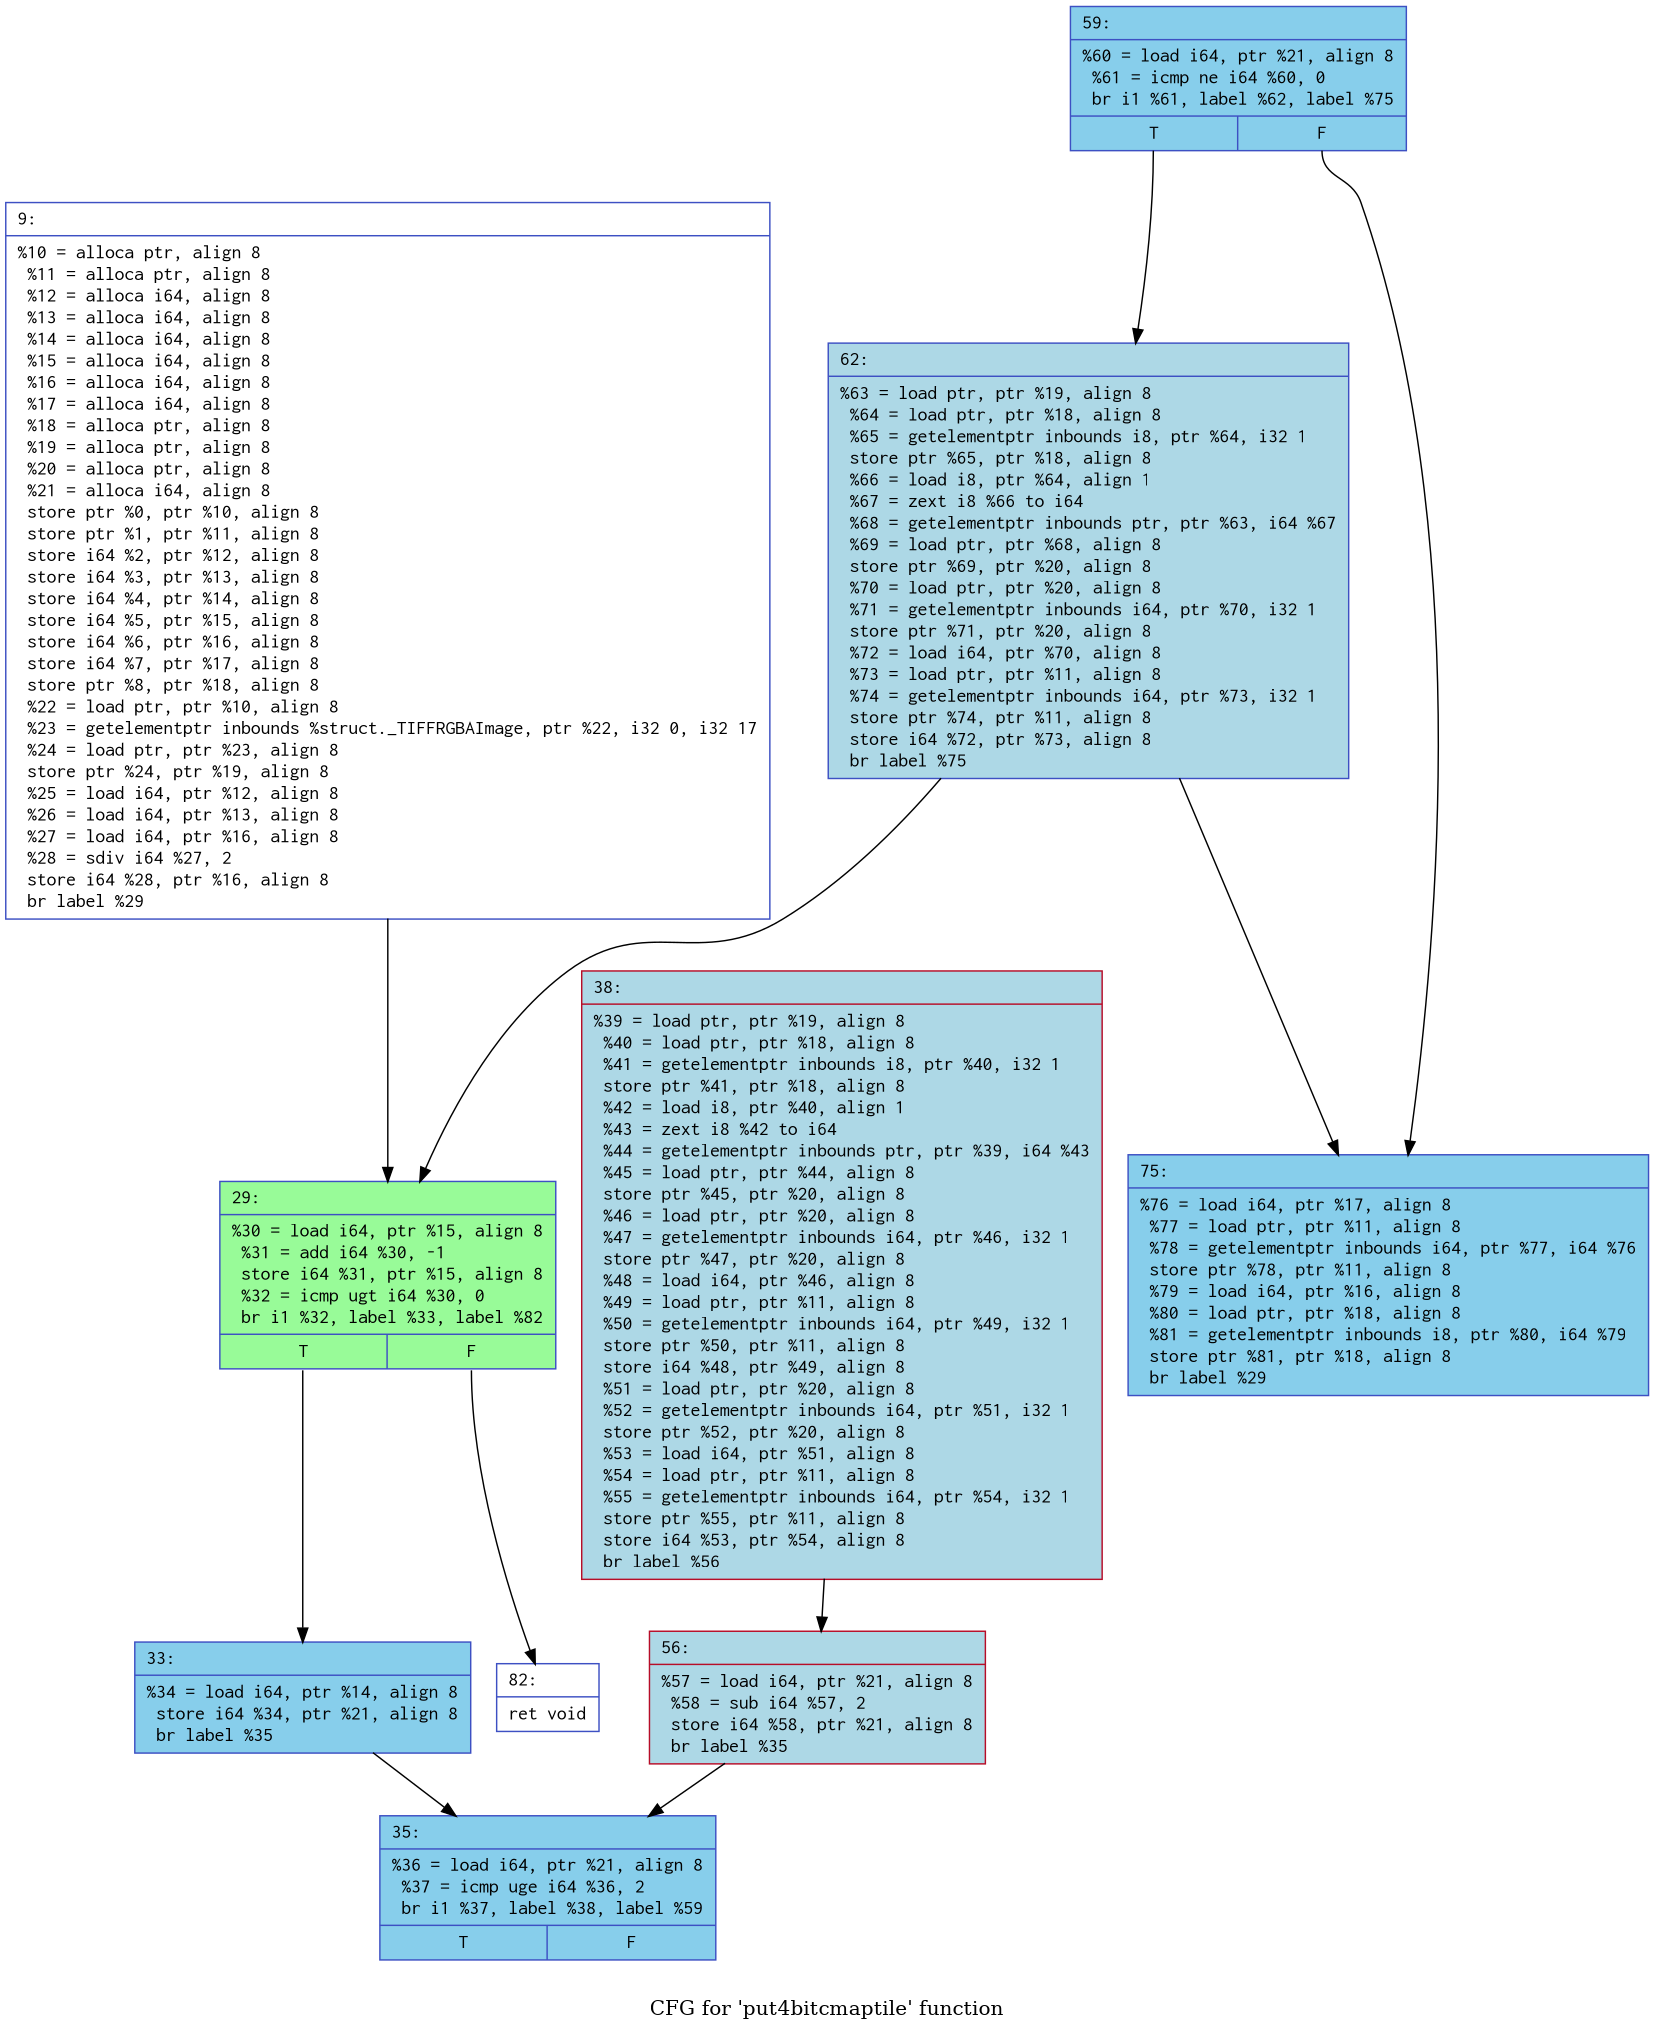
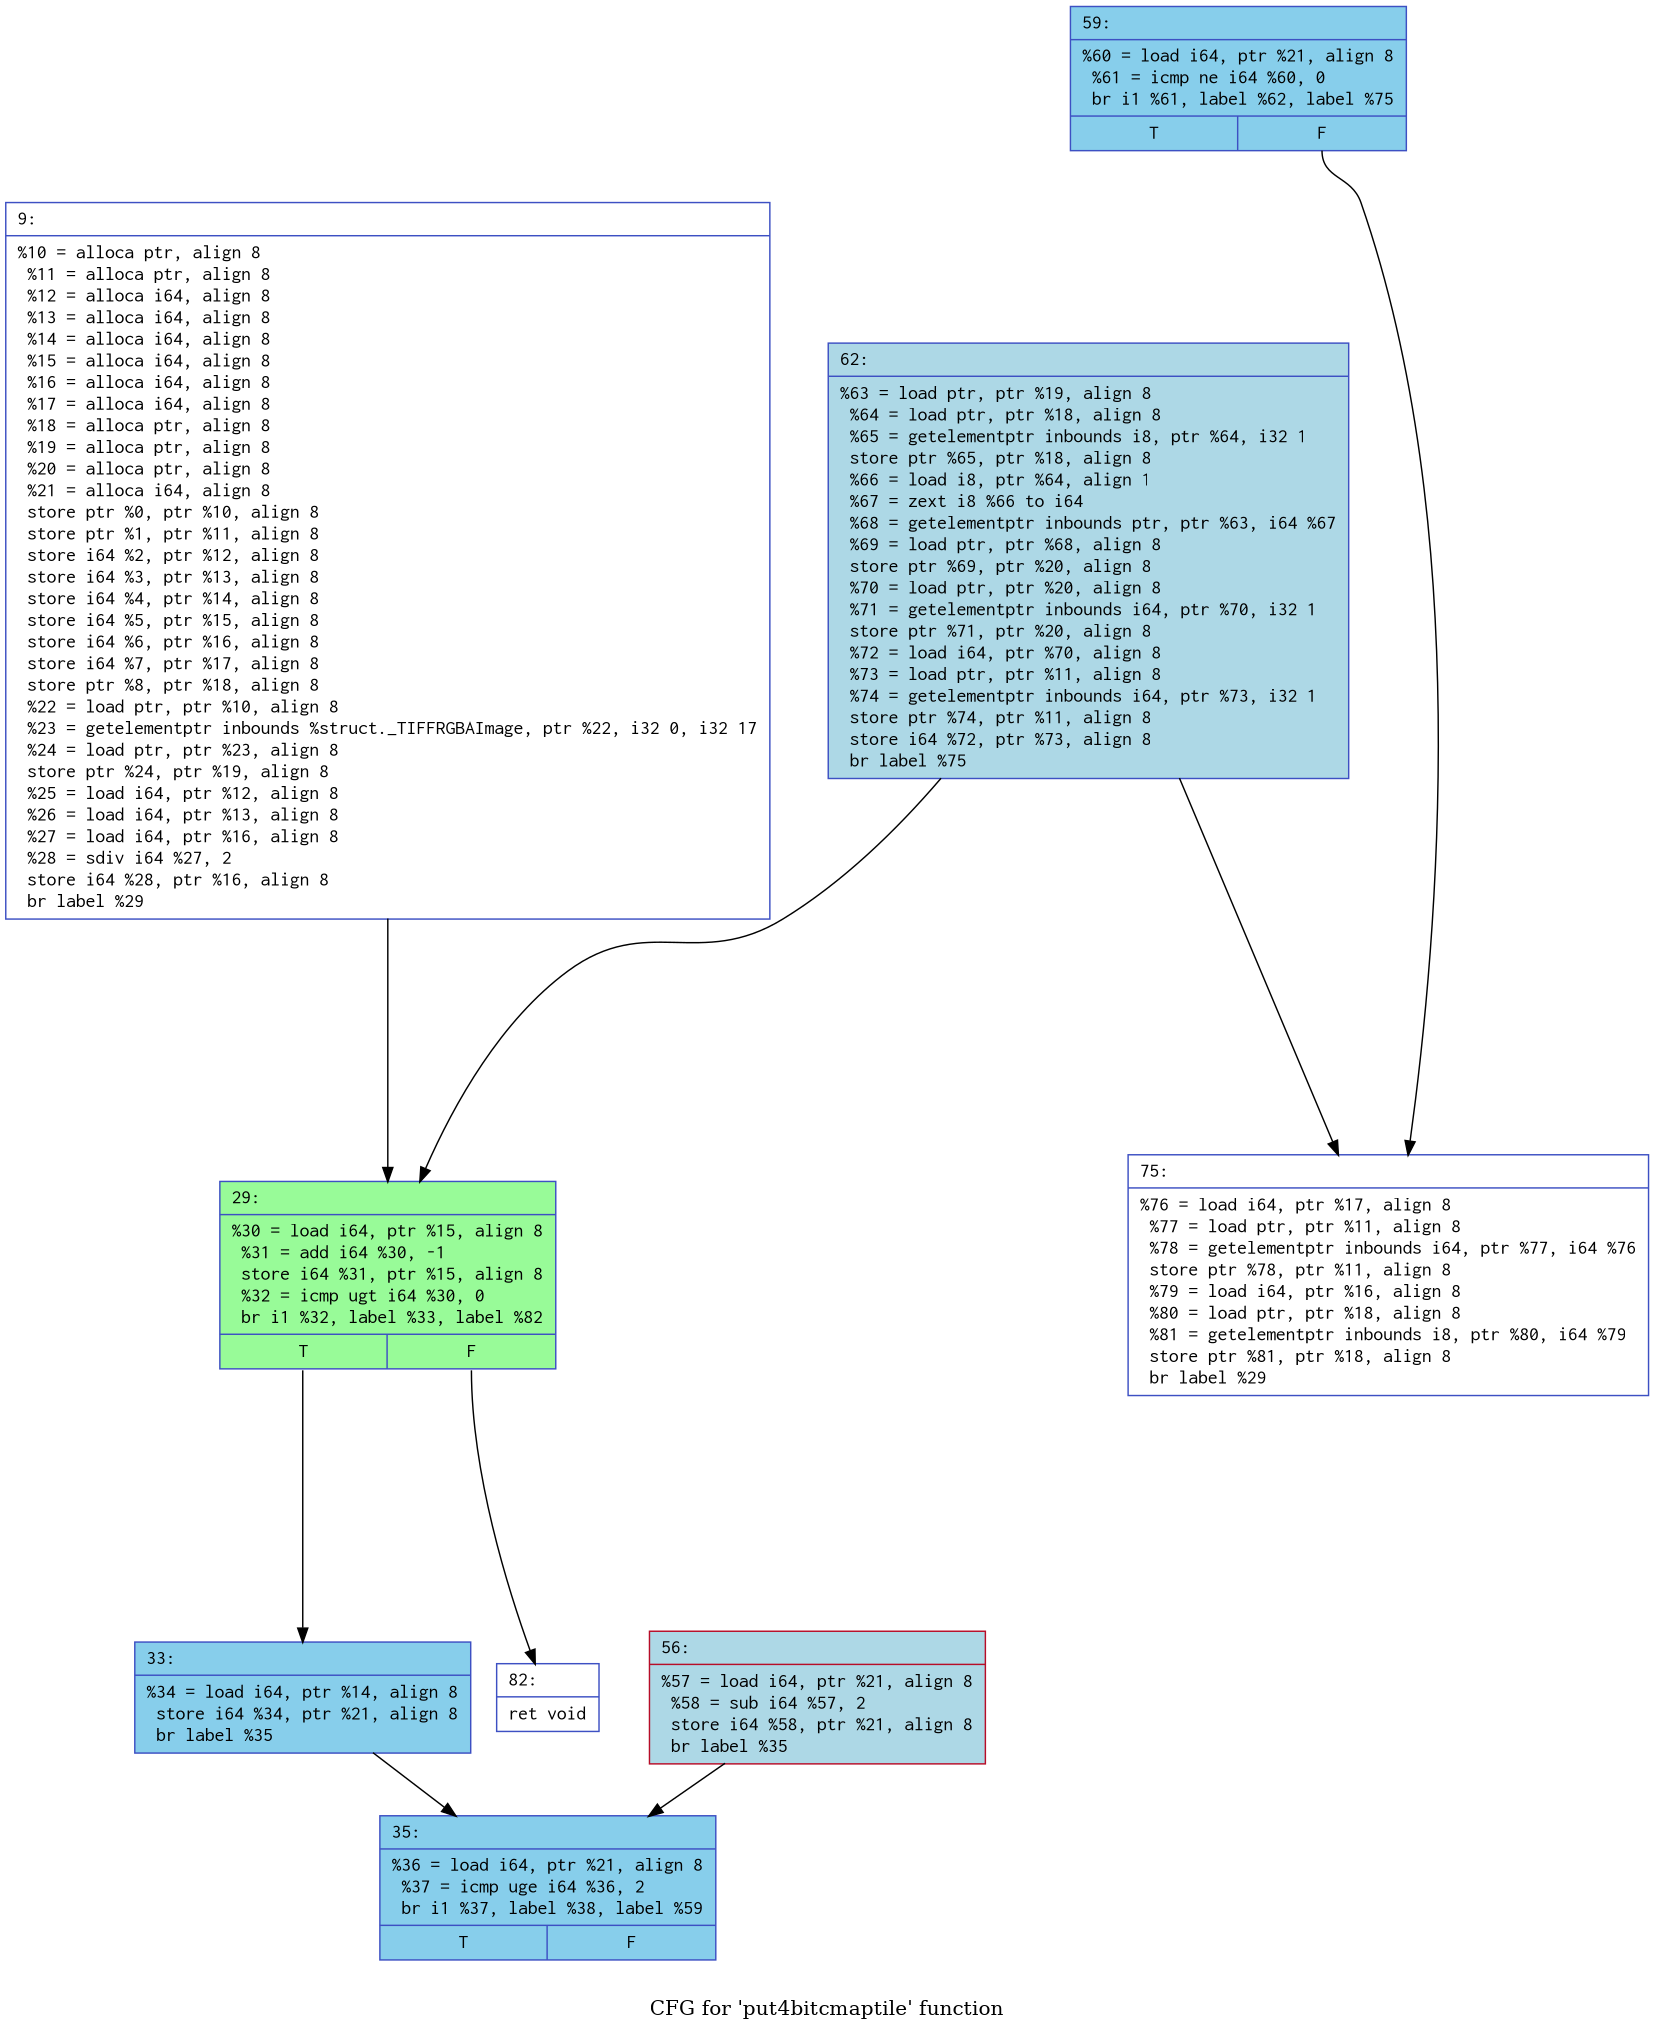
(1149, 240) -> none
(842, 1275) -> none
(1388, 1275) -> (1388, 1275)
